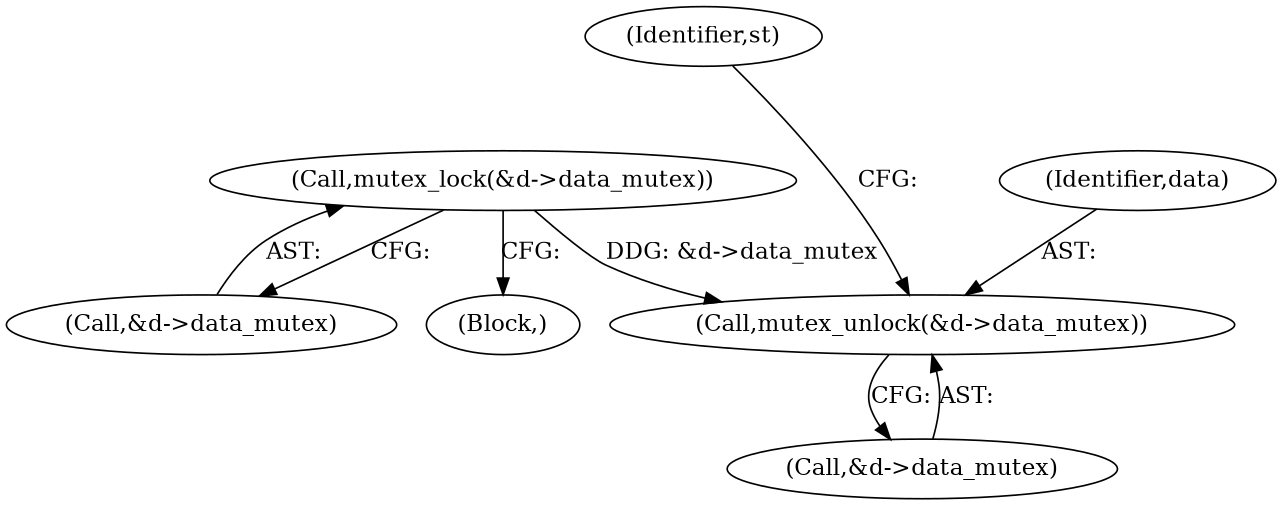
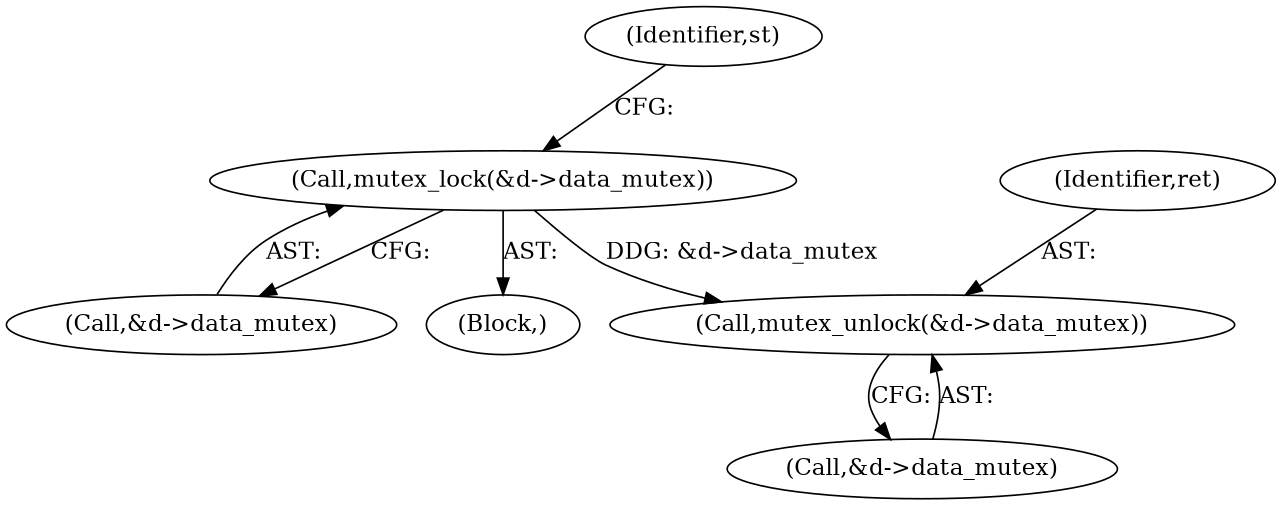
(825, 167) -> (611, 103)
(1138, 181) -> (1138, 181)
(535, 253) -> (535, 253)
